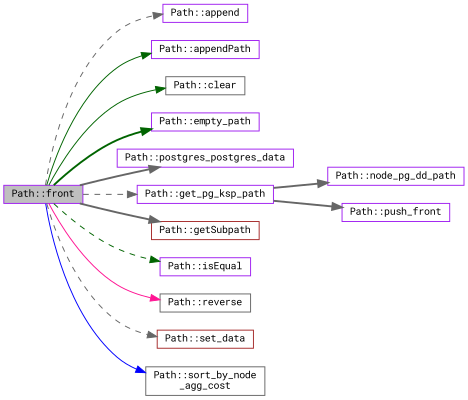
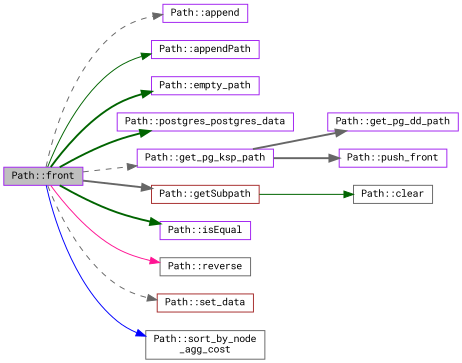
(92, 125) -> (302, 194)
(396, 176) -> (393, 122)
(115, 177) -> (99, 147)
(98, 238) -> (104, 207)
